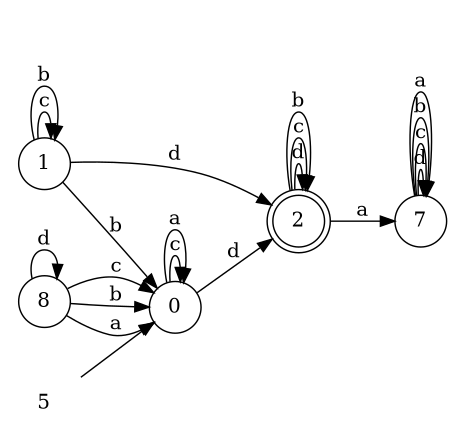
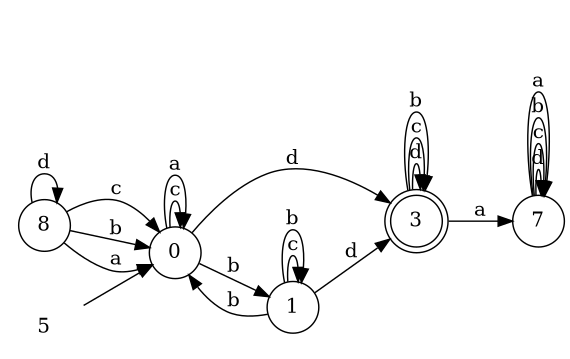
(299, 221) -> (416, 221)
none -> (228, 277)
